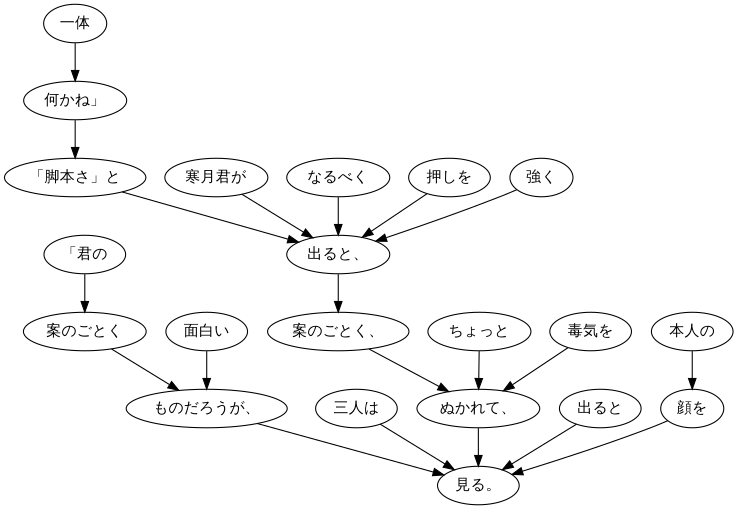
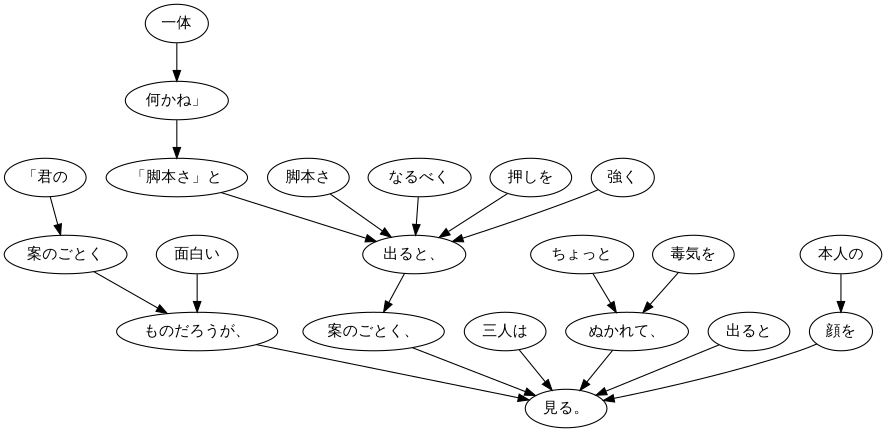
(216, 178) -> (308, 178)
(404, 368) -> (469, 370)
